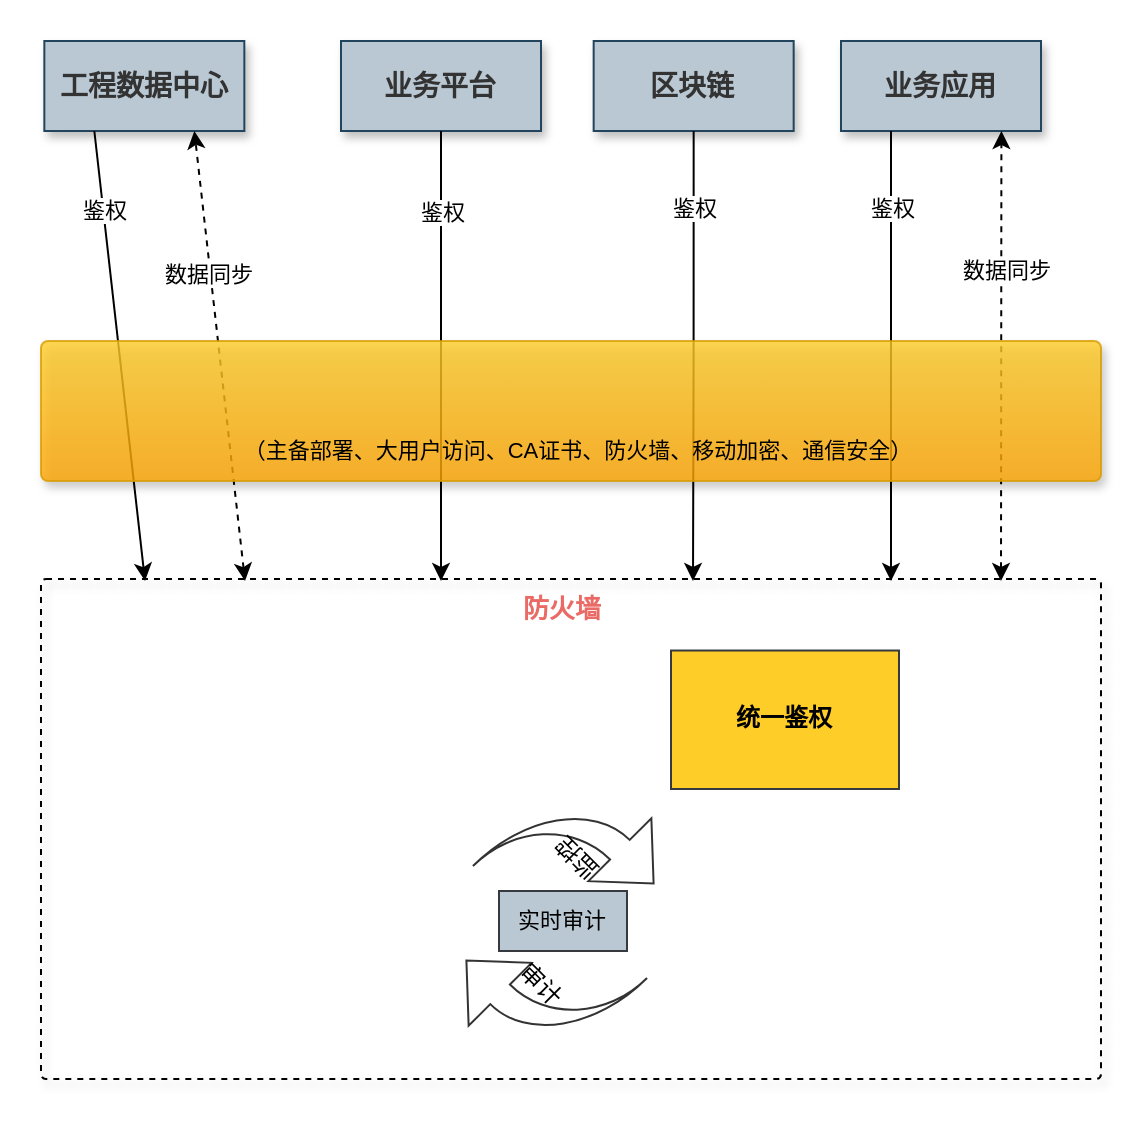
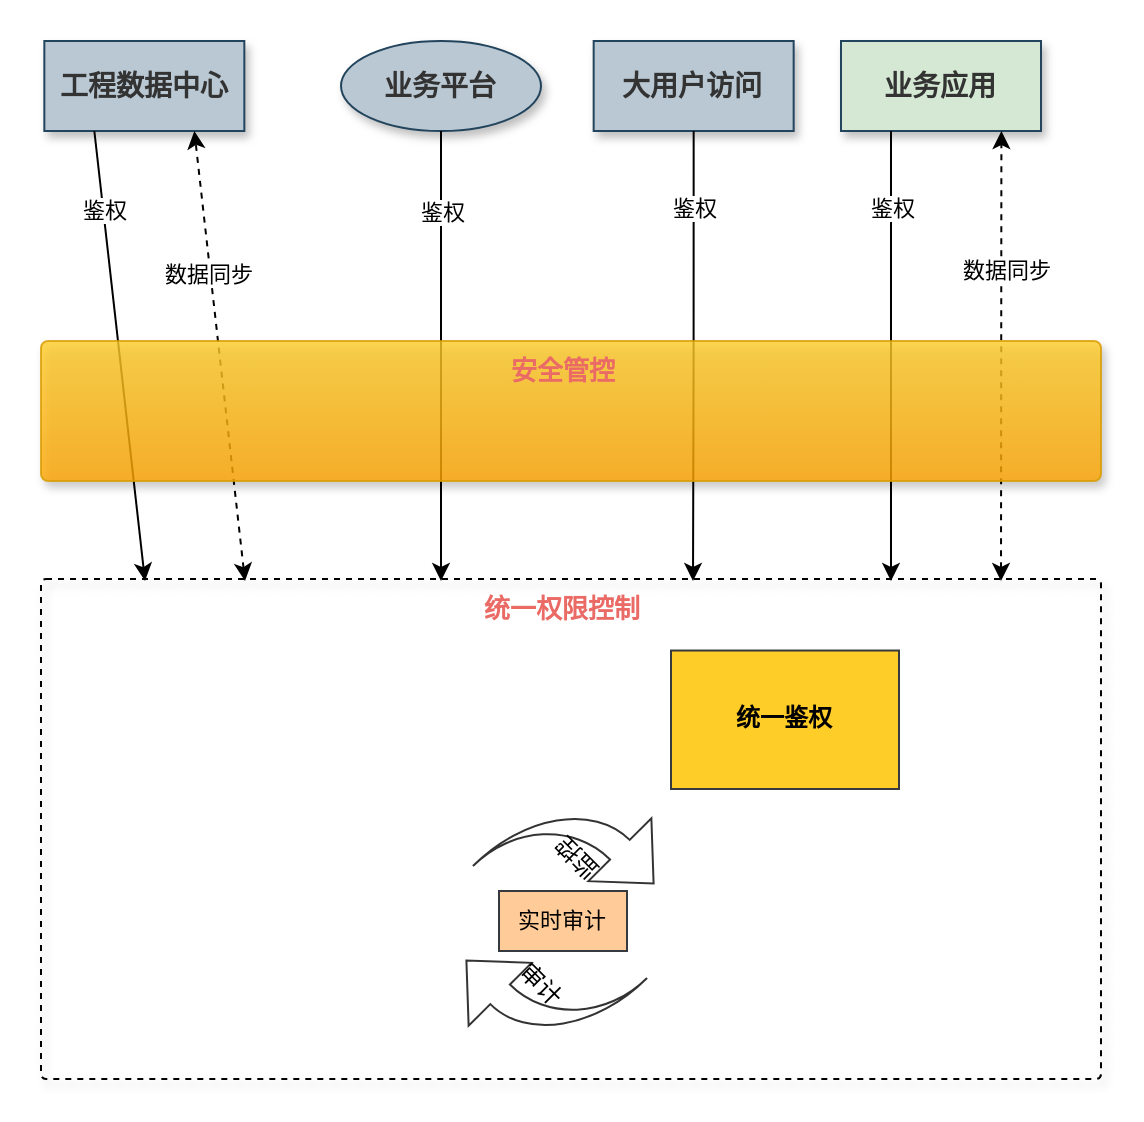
(441, 86) -> (441, 86)
(941, 86) -> (941, 86)
(693, 87) -> (693, 87)
none -> (563, 371)
(579, 451) -> none
(563, 609) -> (563, 609)
(563, 921) -> (563, 921)
